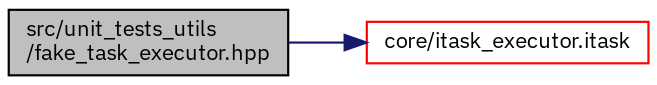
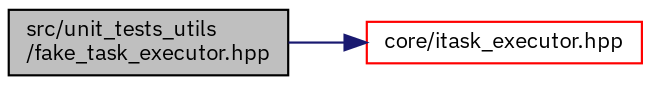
(508, 43) -> (504, 43)
